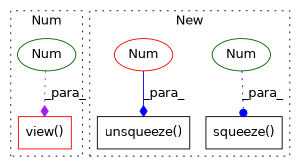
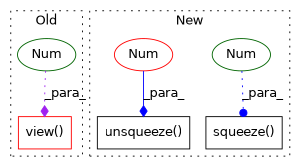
(47, 21) -> (47, 21)
